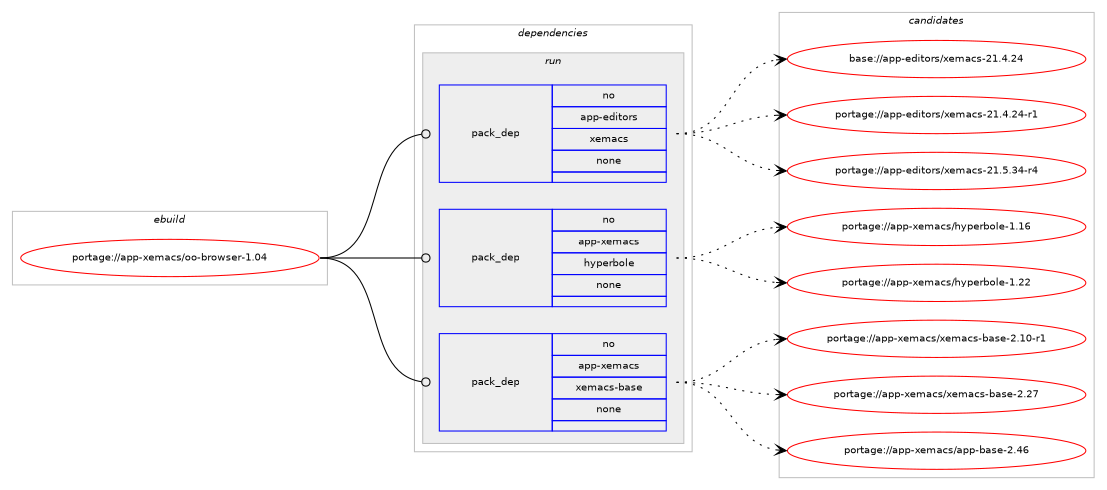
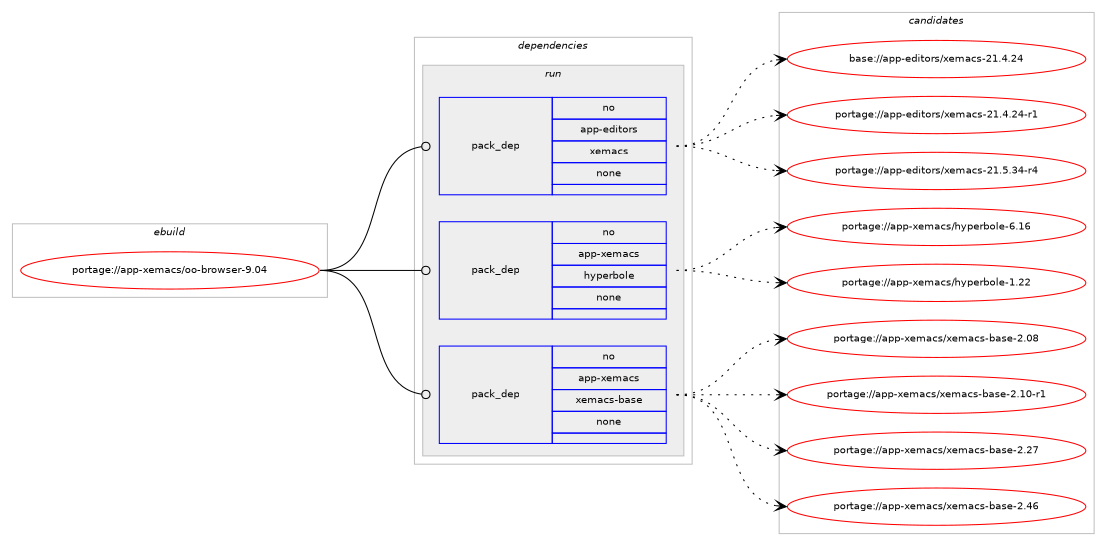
(937, 227) -> (937, 227)
(170, 258) -> (170, 270)
none -> (937, 339)
(937, 451) -> (937, 507)
